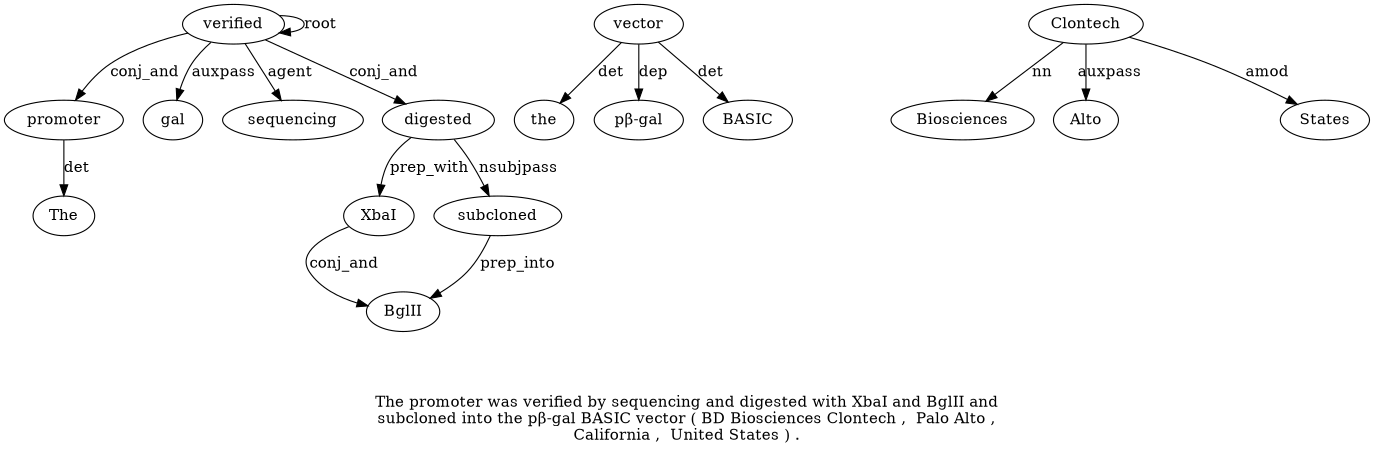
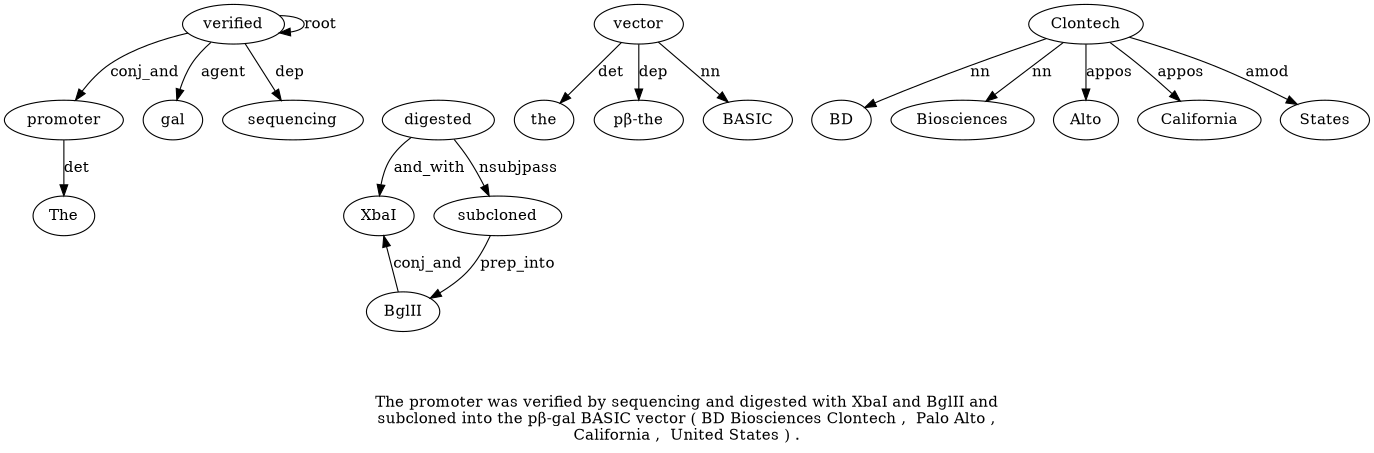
(330, 70) -> none
(224, 72) -> (224, 72)
(290, 72) -> (290, 72)
(711, 72) -> (711, 72)
(1110, 72) -> (1110, 72)
(639, 120) -> (639, 120)
none -> (841, 120)
none -> (1199, 120)
(430, 168) -> (430, 168)
(307, 267) -> (392, 269)
